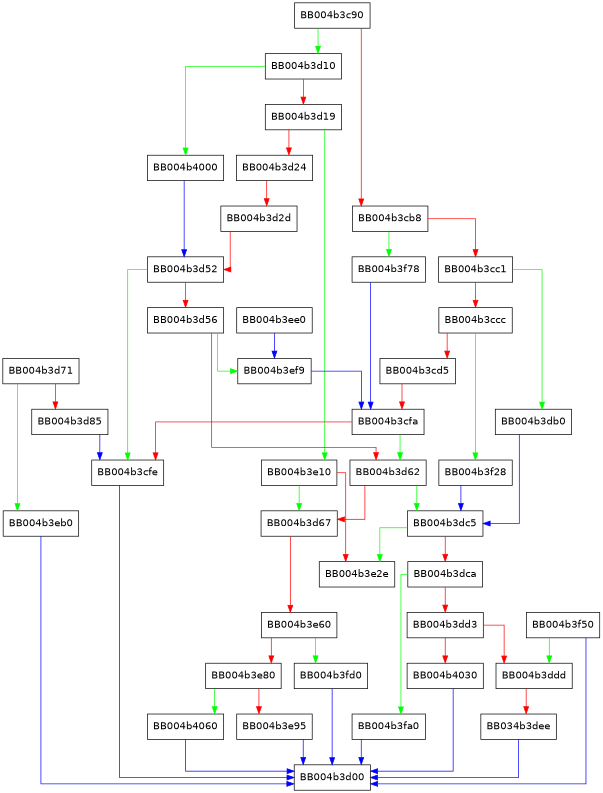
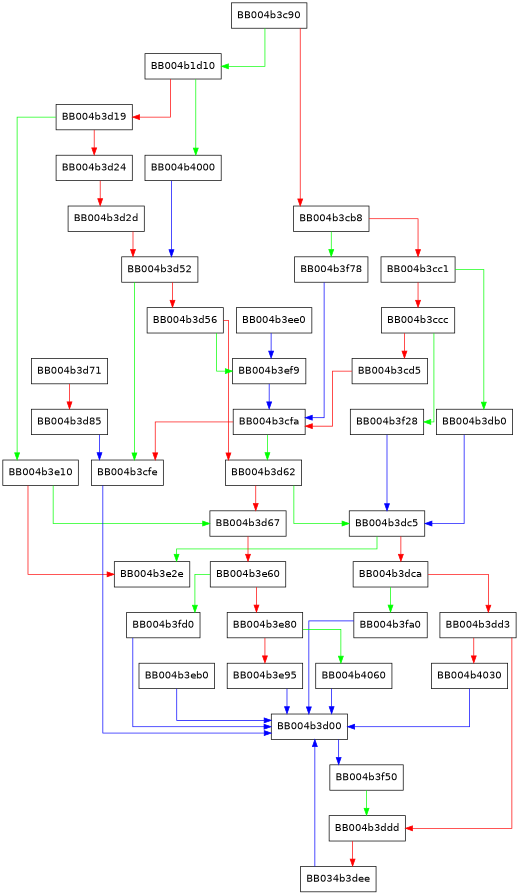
(303, 66) -> (183, 66)
(17, 444) -> none
(555, 784) -> (339, 749)
